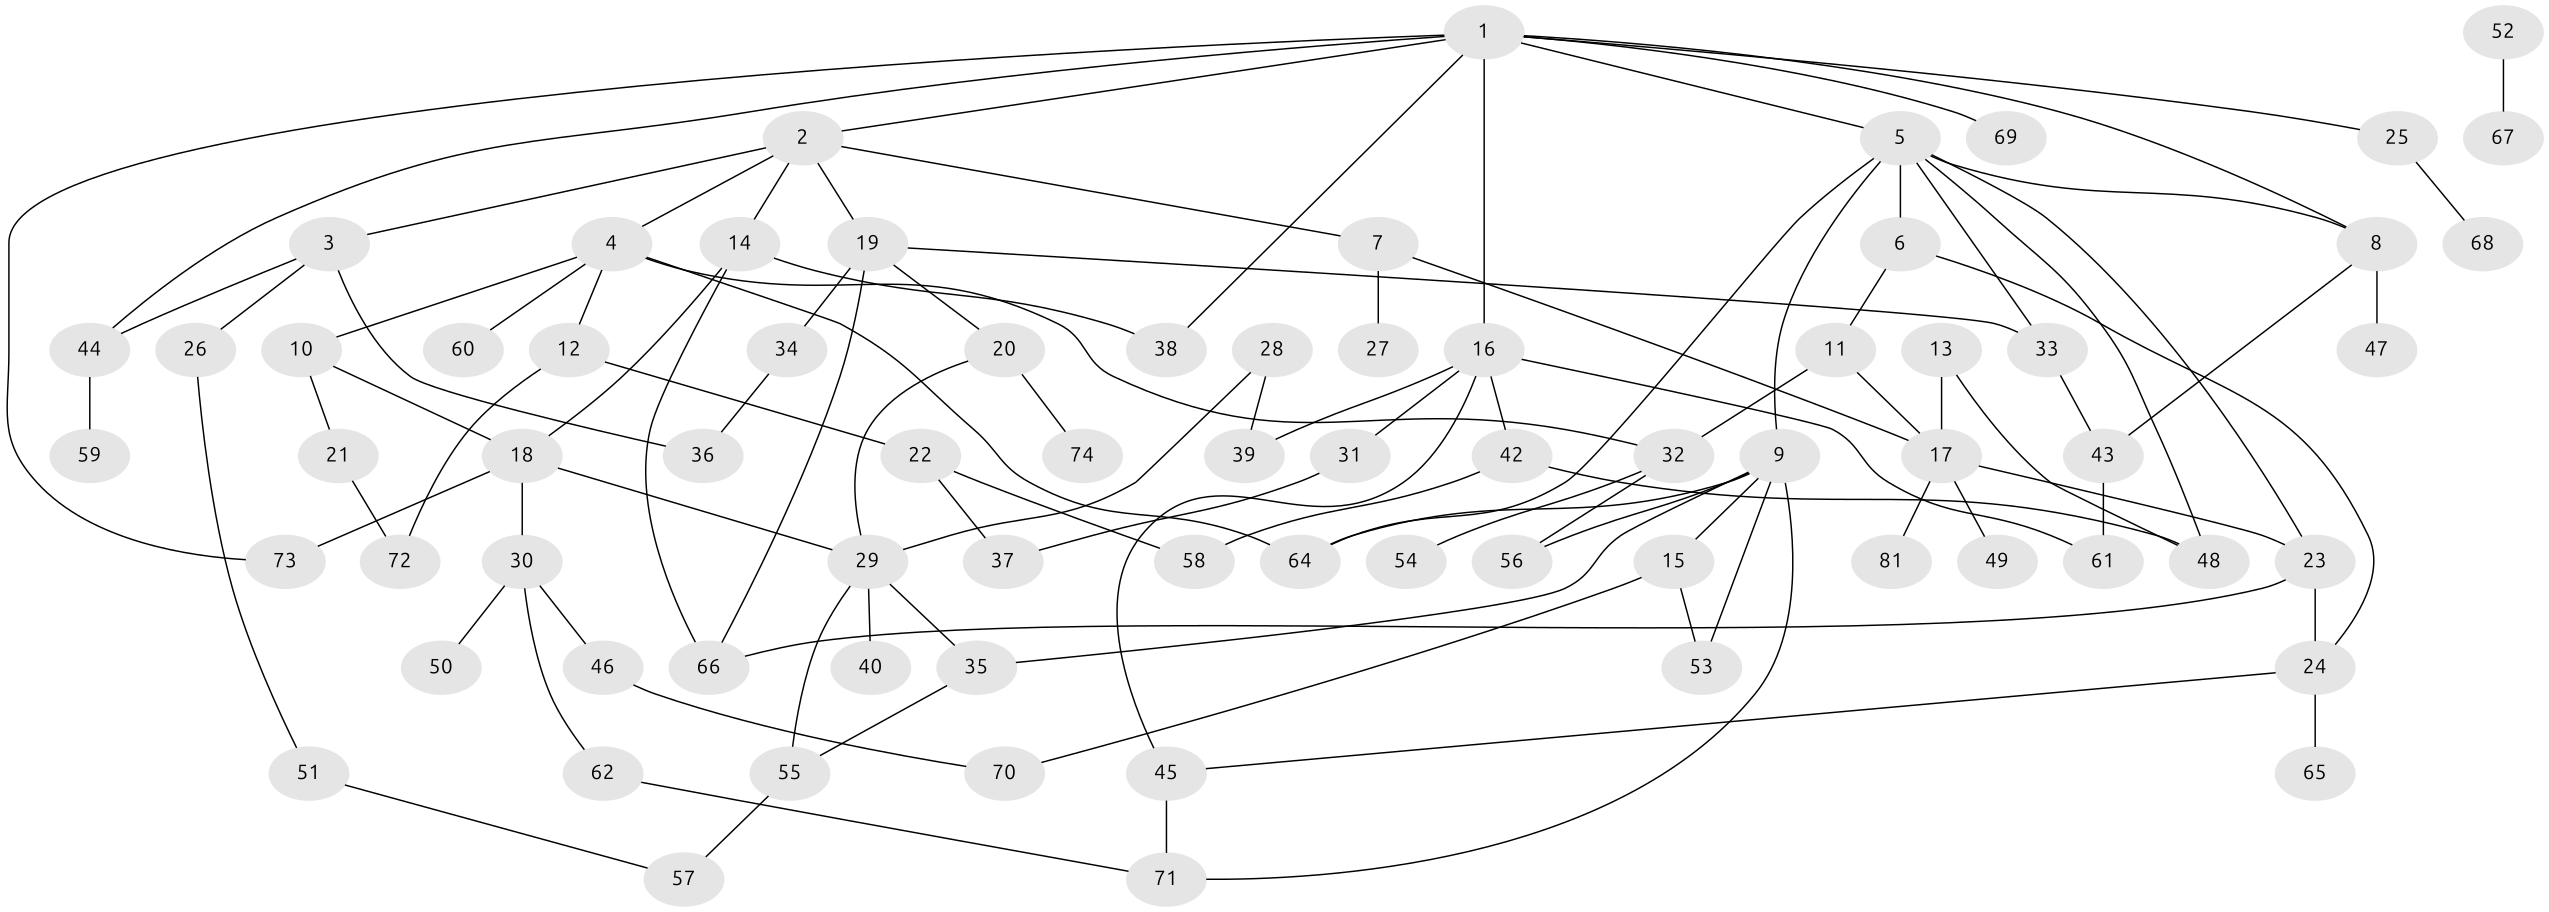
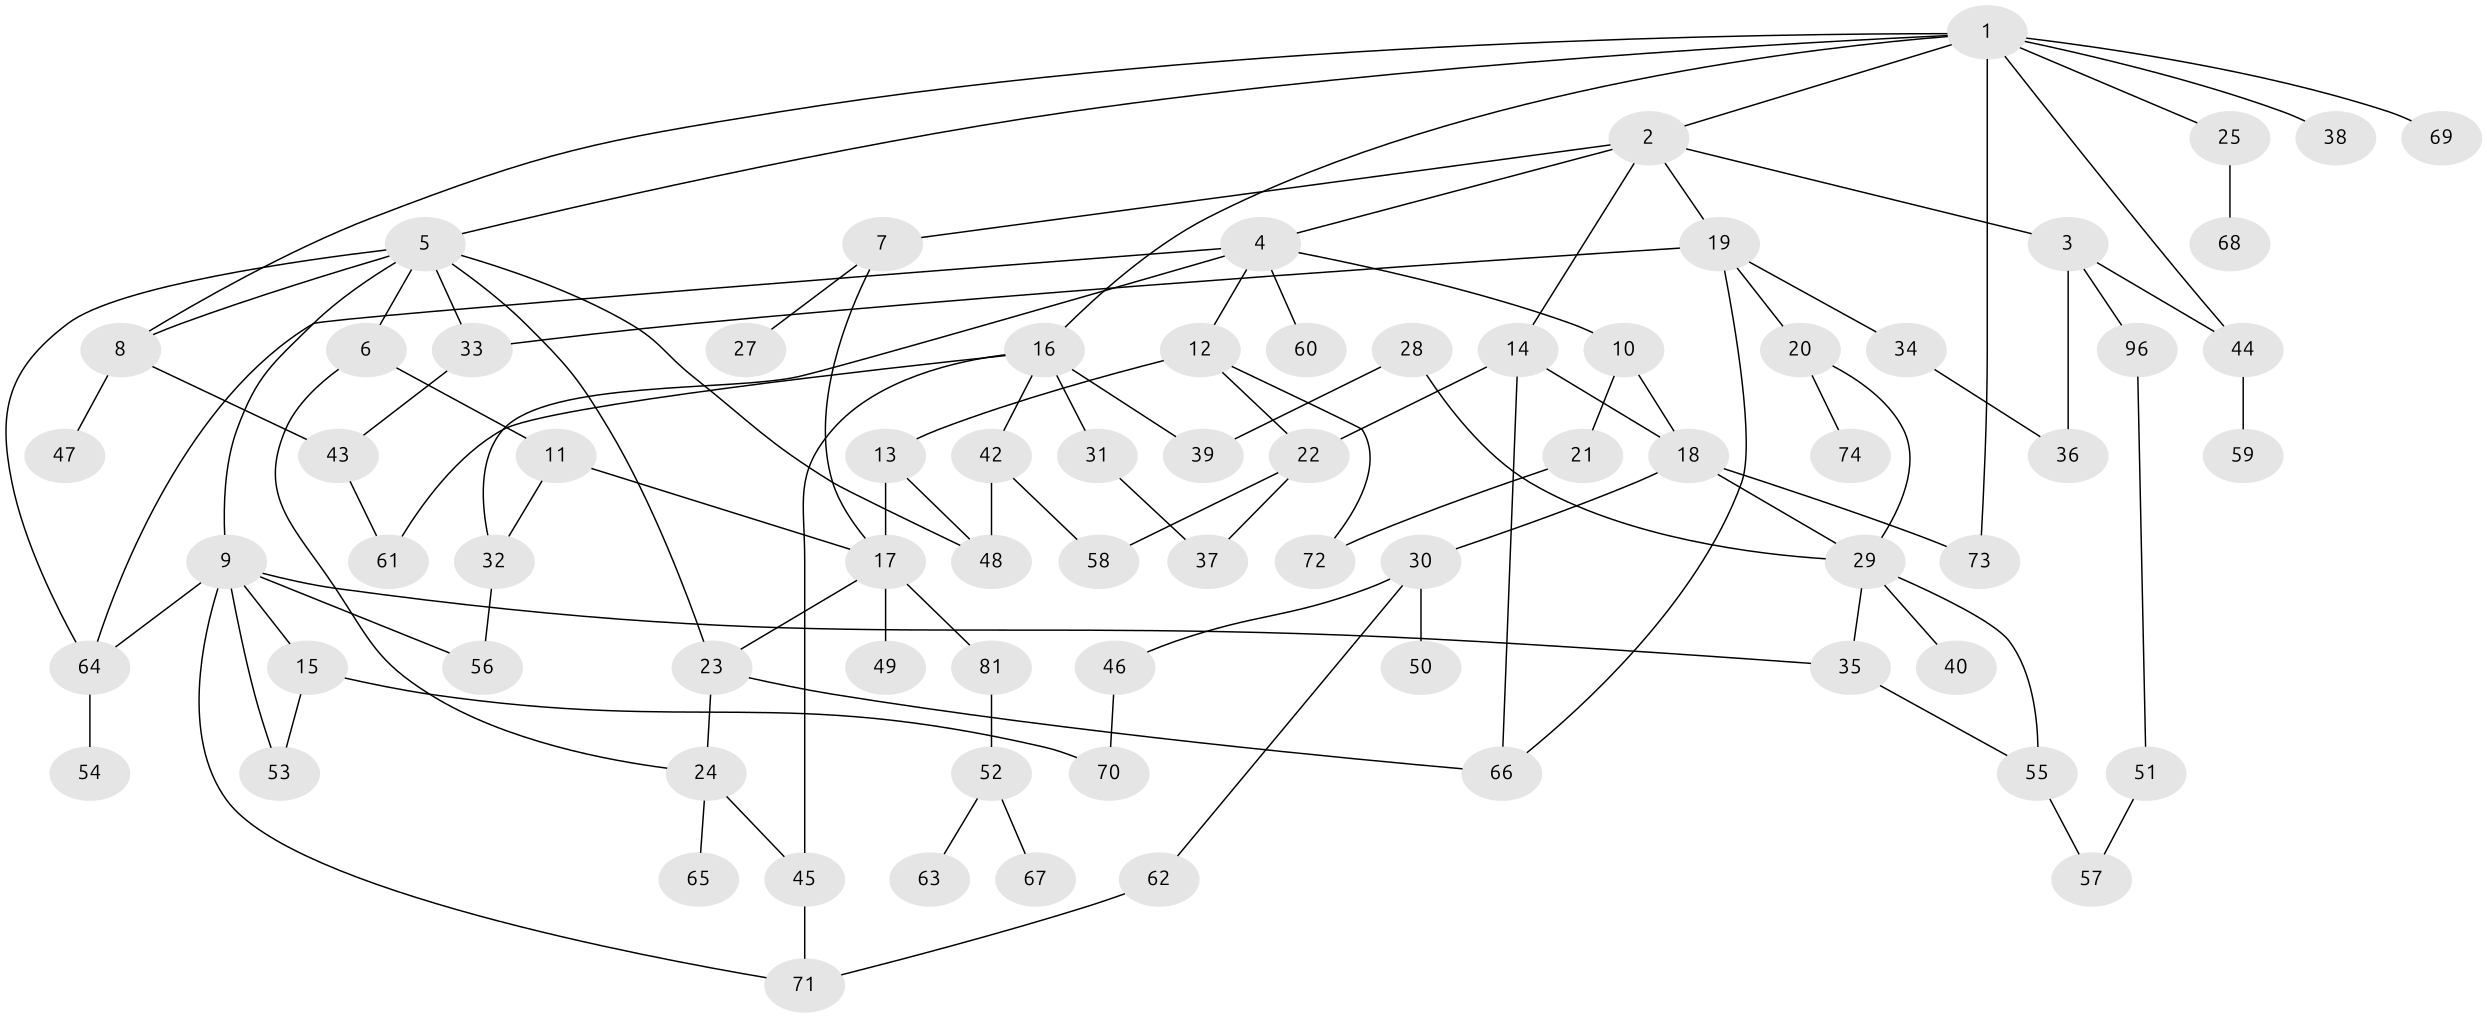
(1046, 308) -> (1414, 403)
(196, 350) -> (2137, 350)
none -> (1039, 395)
(1570, 498) -> (90, 721)
none -> (992, 727)
none -> (930, 880)
